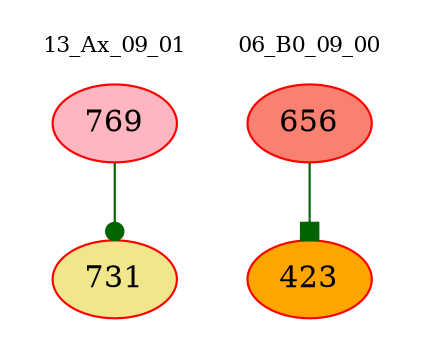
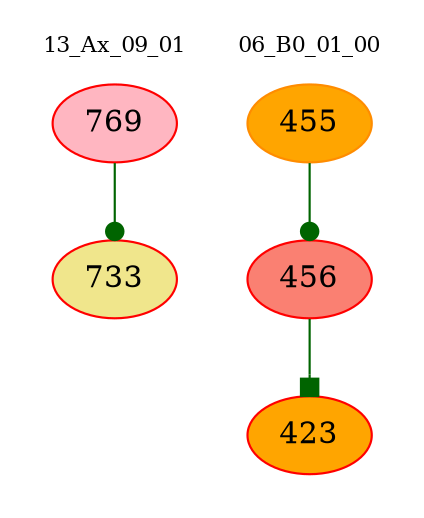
(310, 47) -> (310, 47)
(310, 123) -> (310, 279)
none -> (310, 123)
(115, 279) -> (115, 279)
